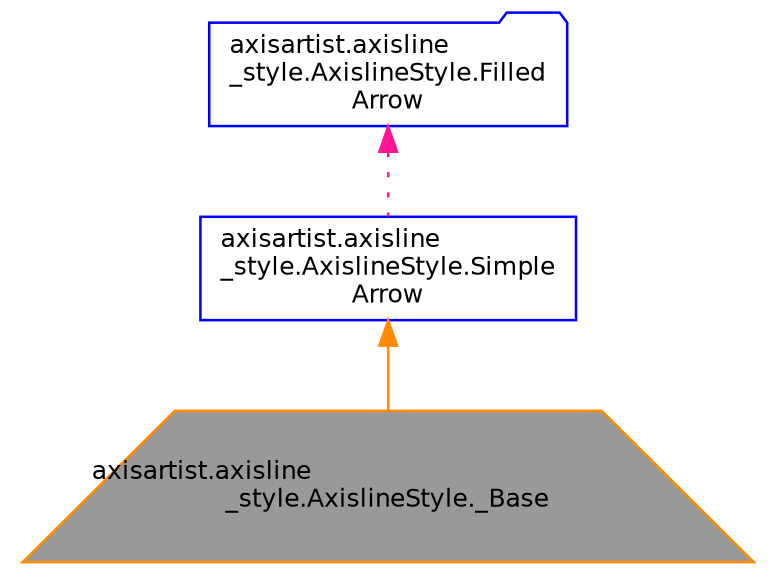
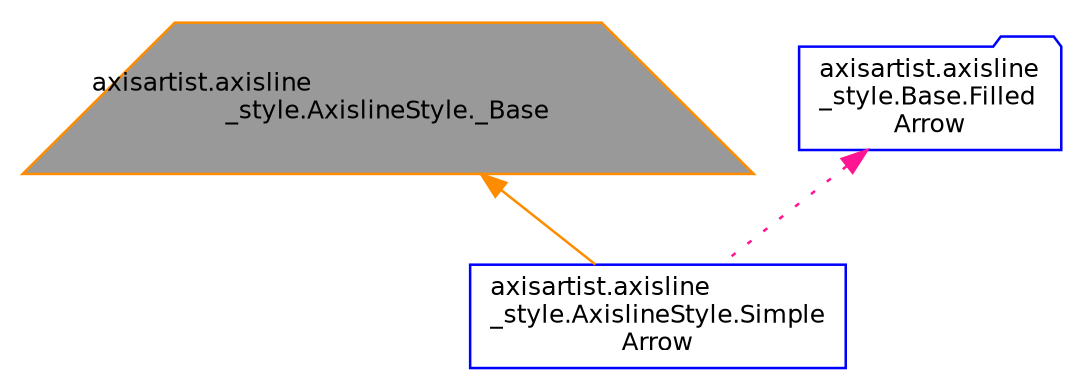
(388, 74) -> (930, 98)
(388, 378) -> (548, 227)
